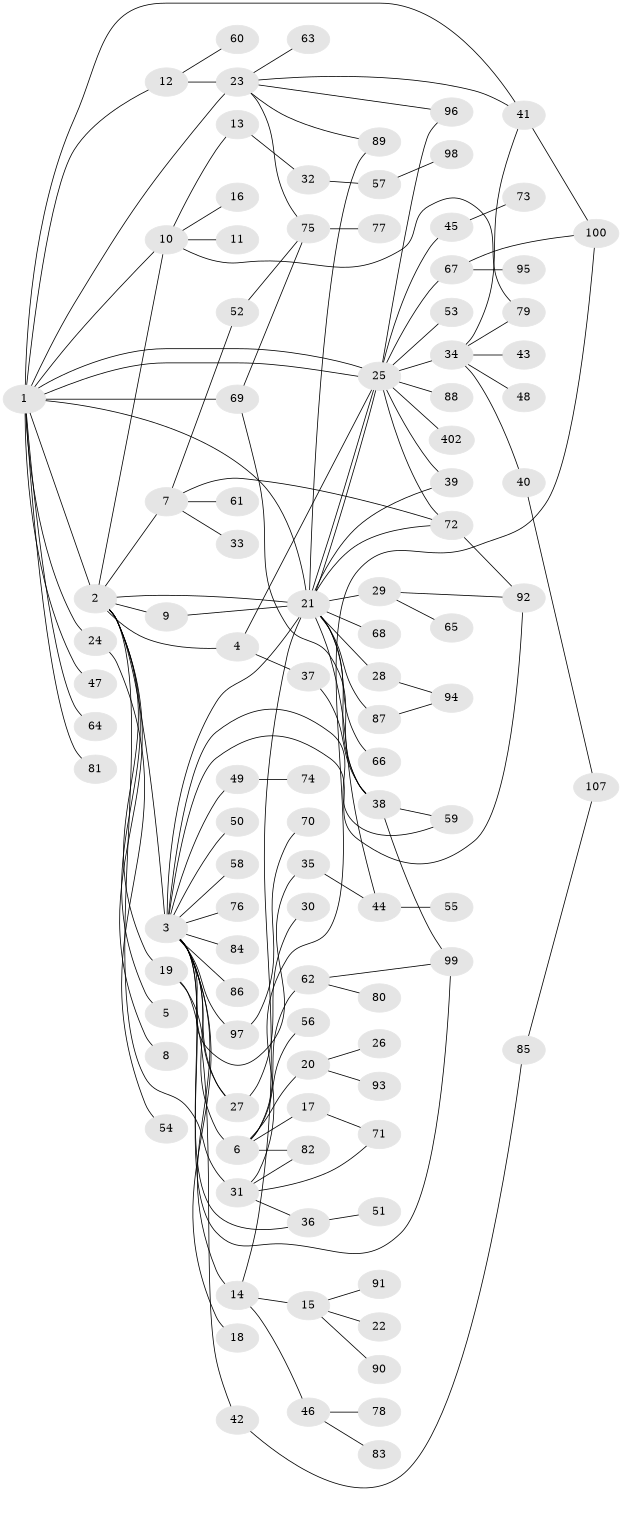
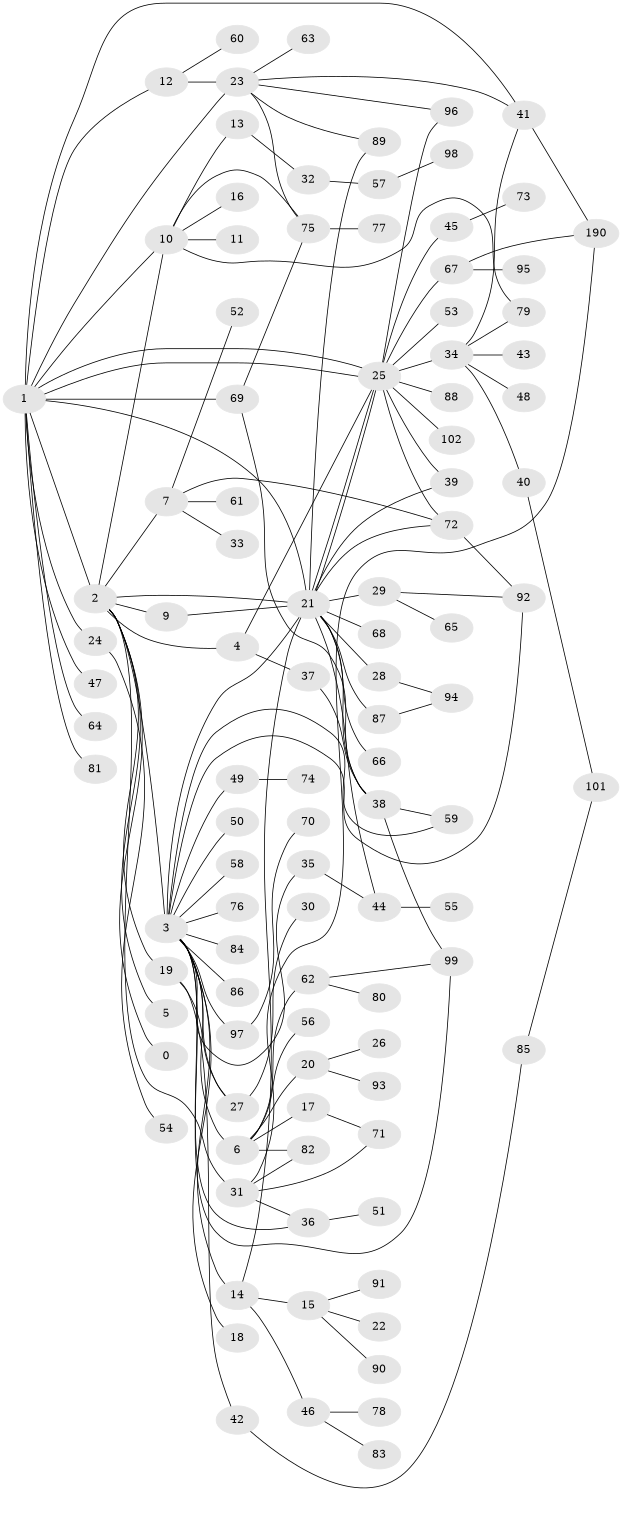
(596, 234) -> (596, 234)
(273, 271) -> (232, 170)
(452, 440) -> (452, 440)
(596, 787) -> (596, 787)
(166, 1056) -> (166, 1056)
